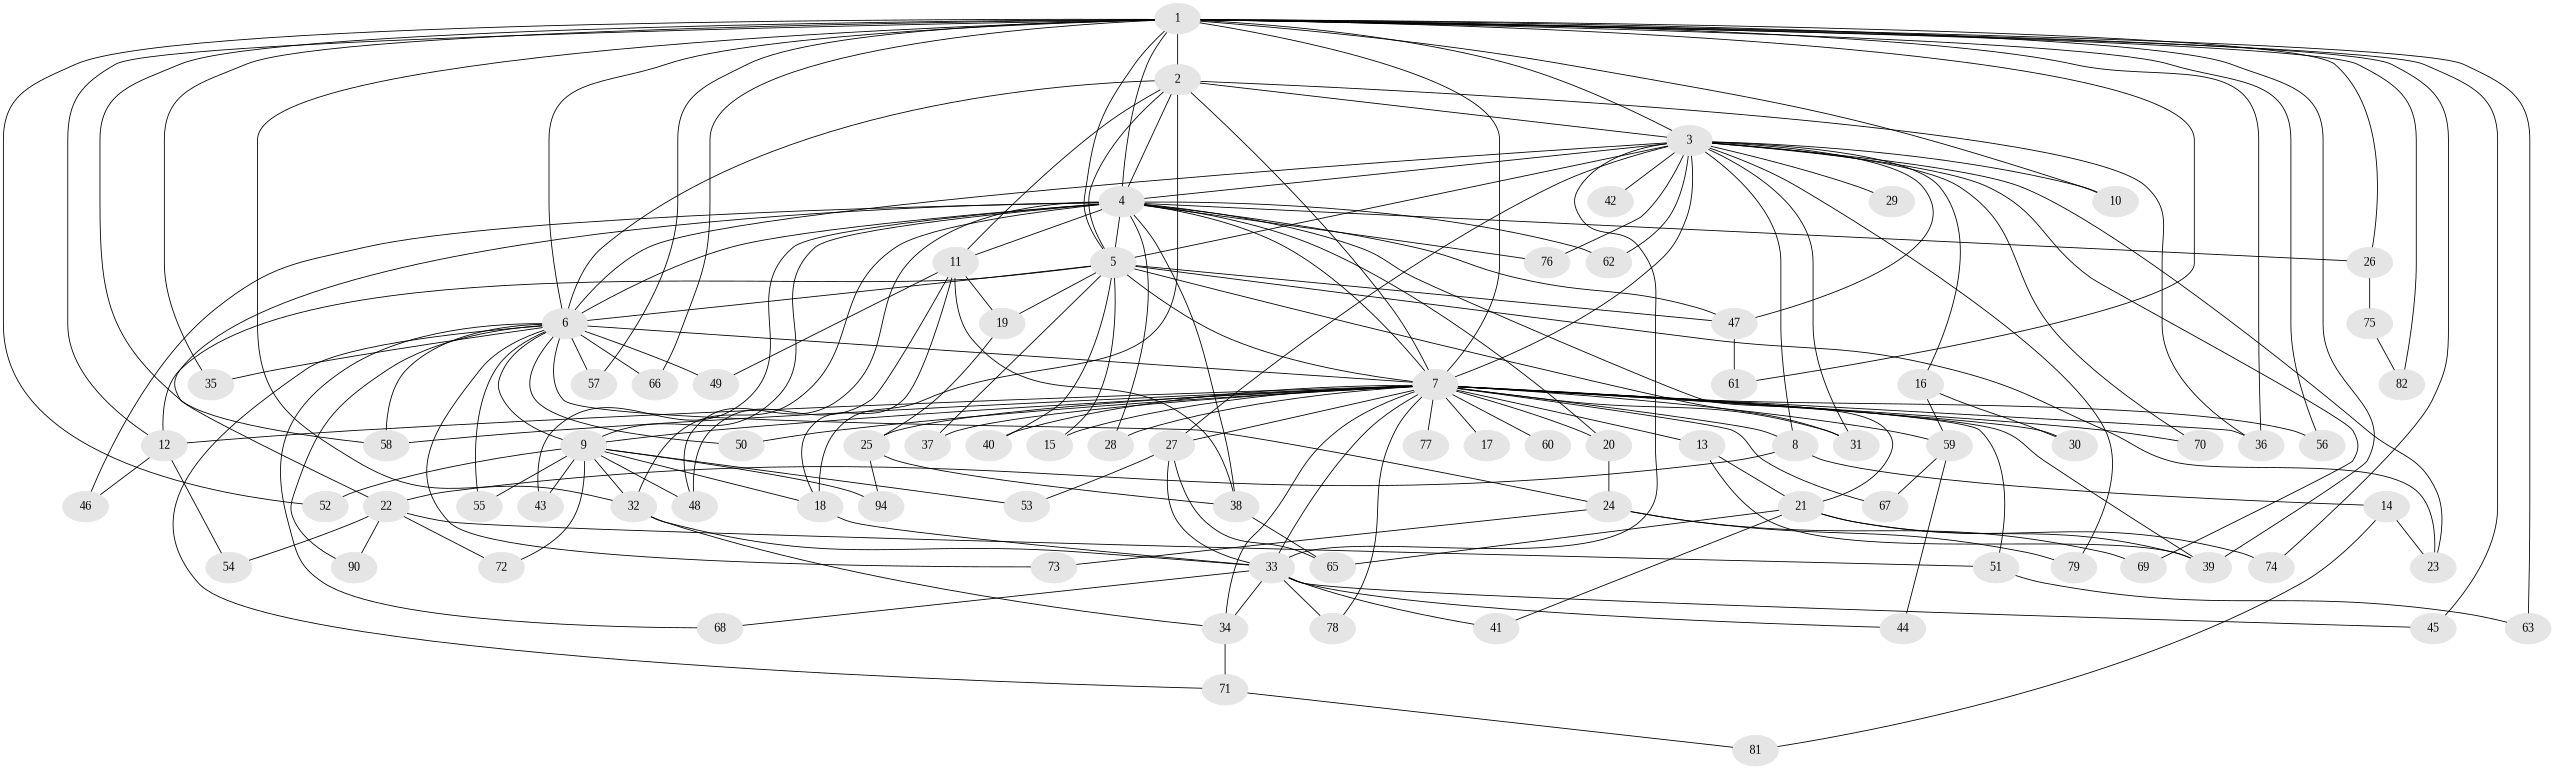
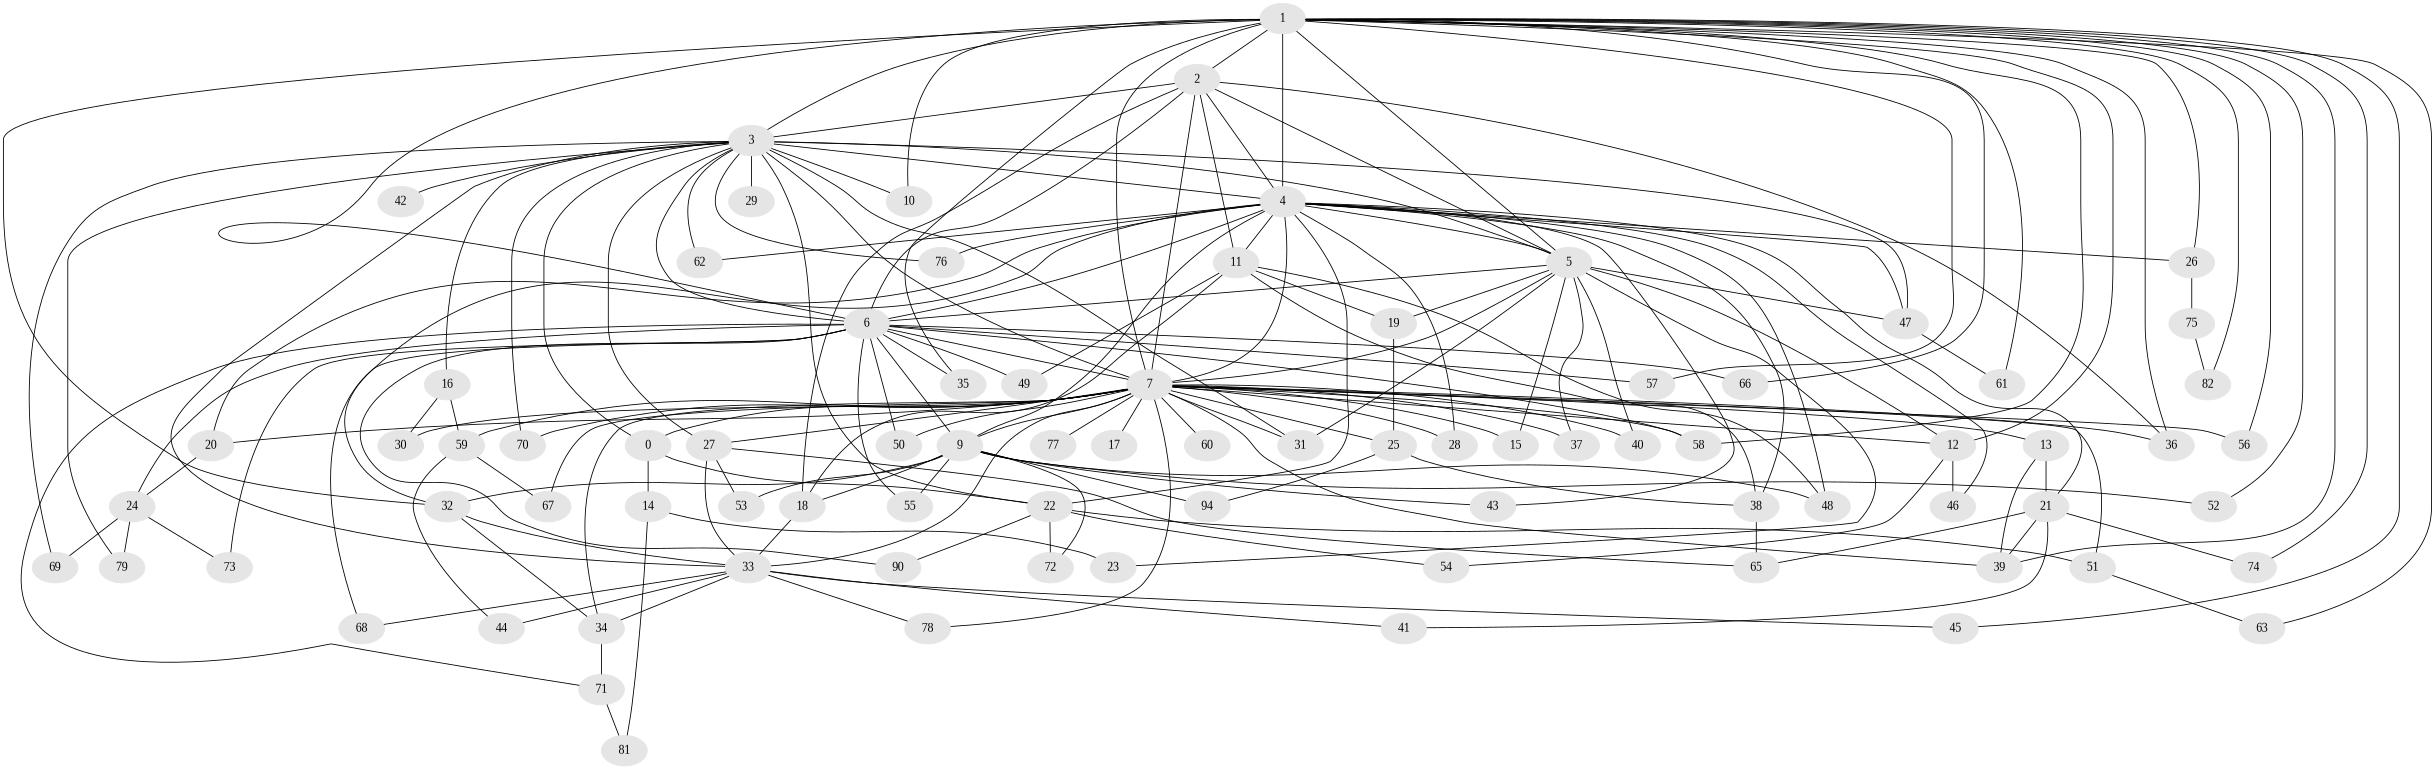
(2118, 242) -> (822, 393)
(1795, 446) -> (648, 446)
